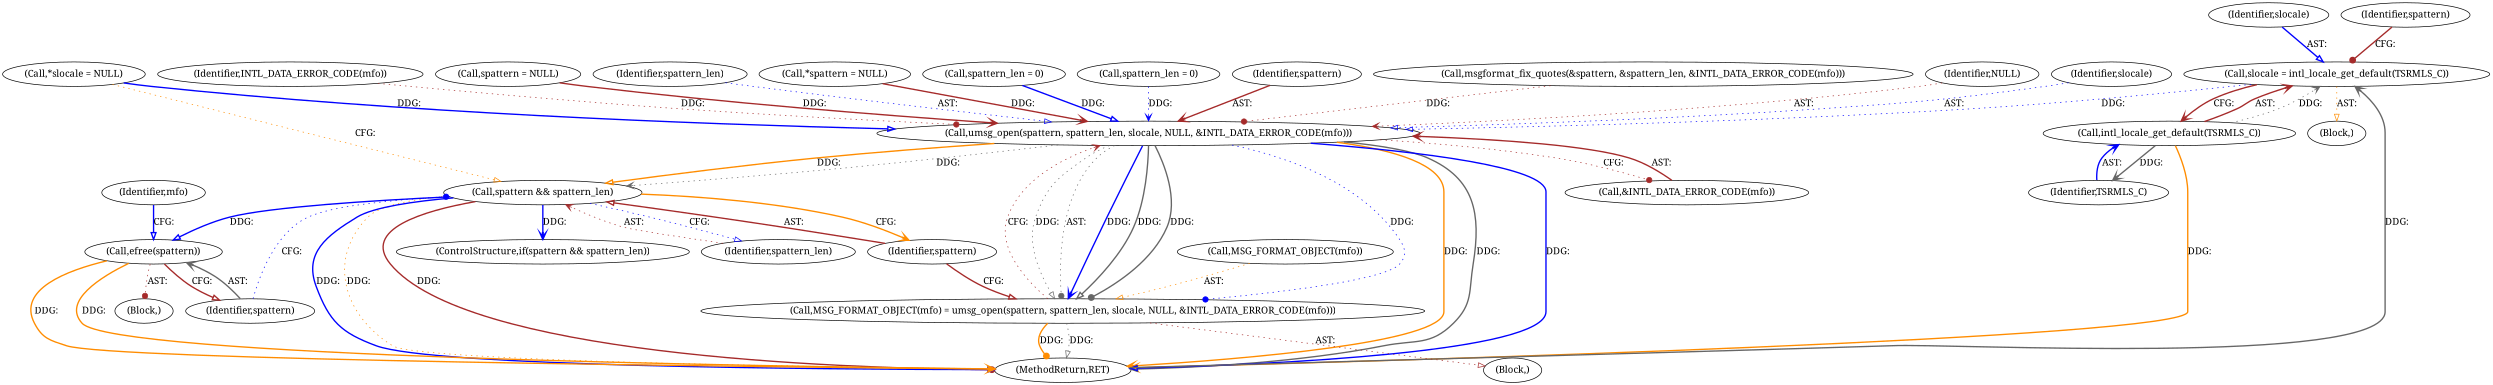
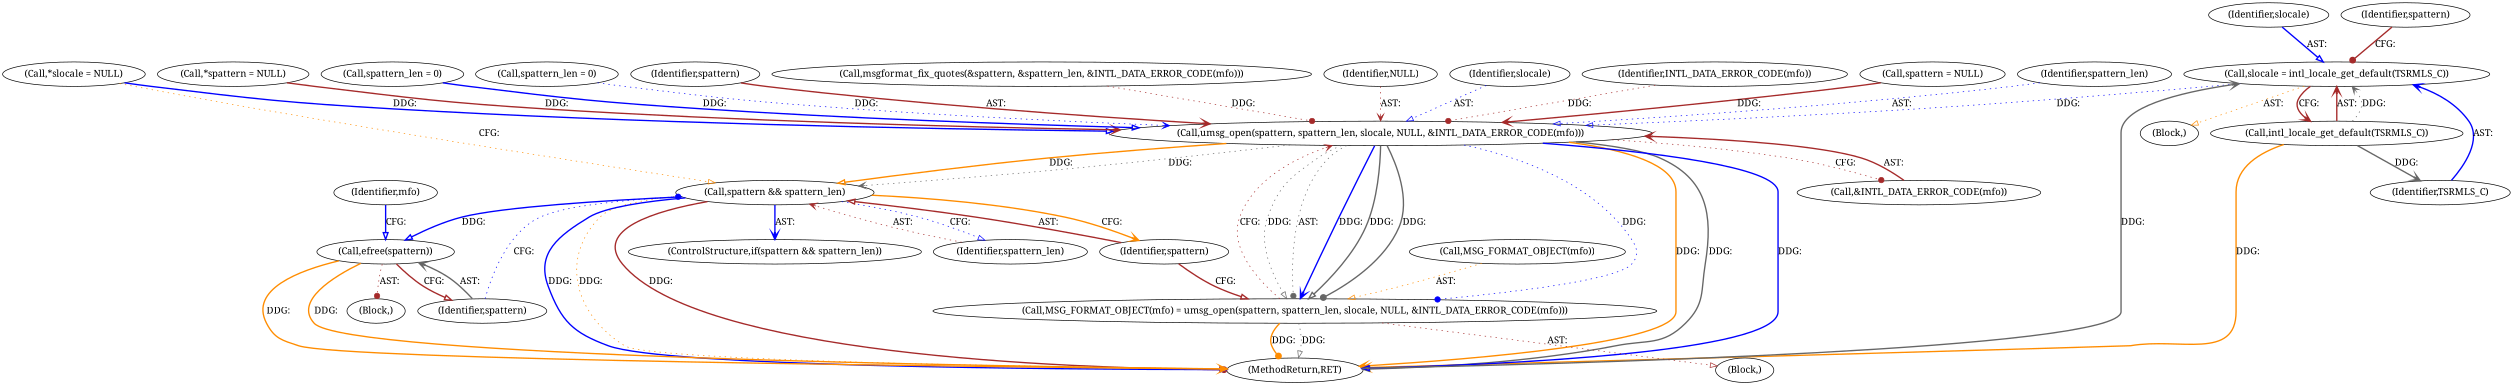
(2100, 162) -> (2470, 124)
(556, 222) -> (786, 222)
